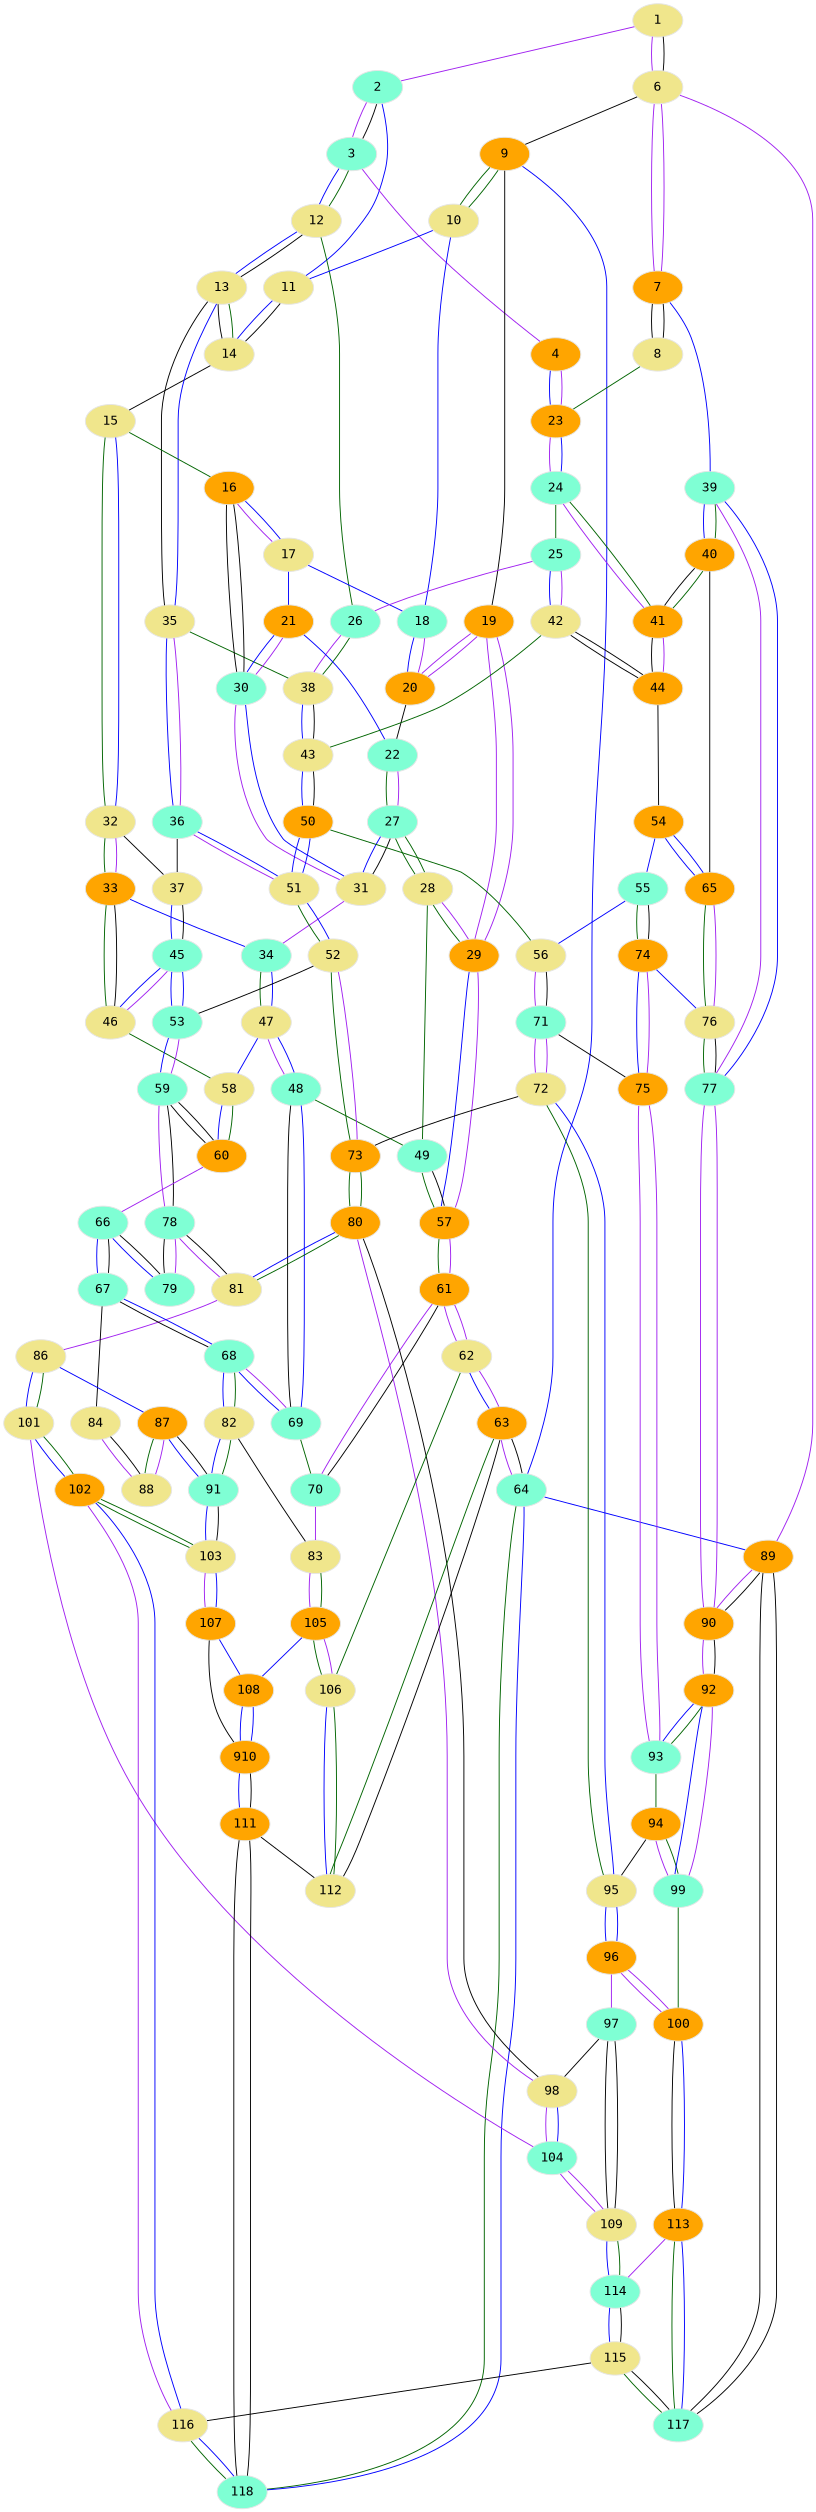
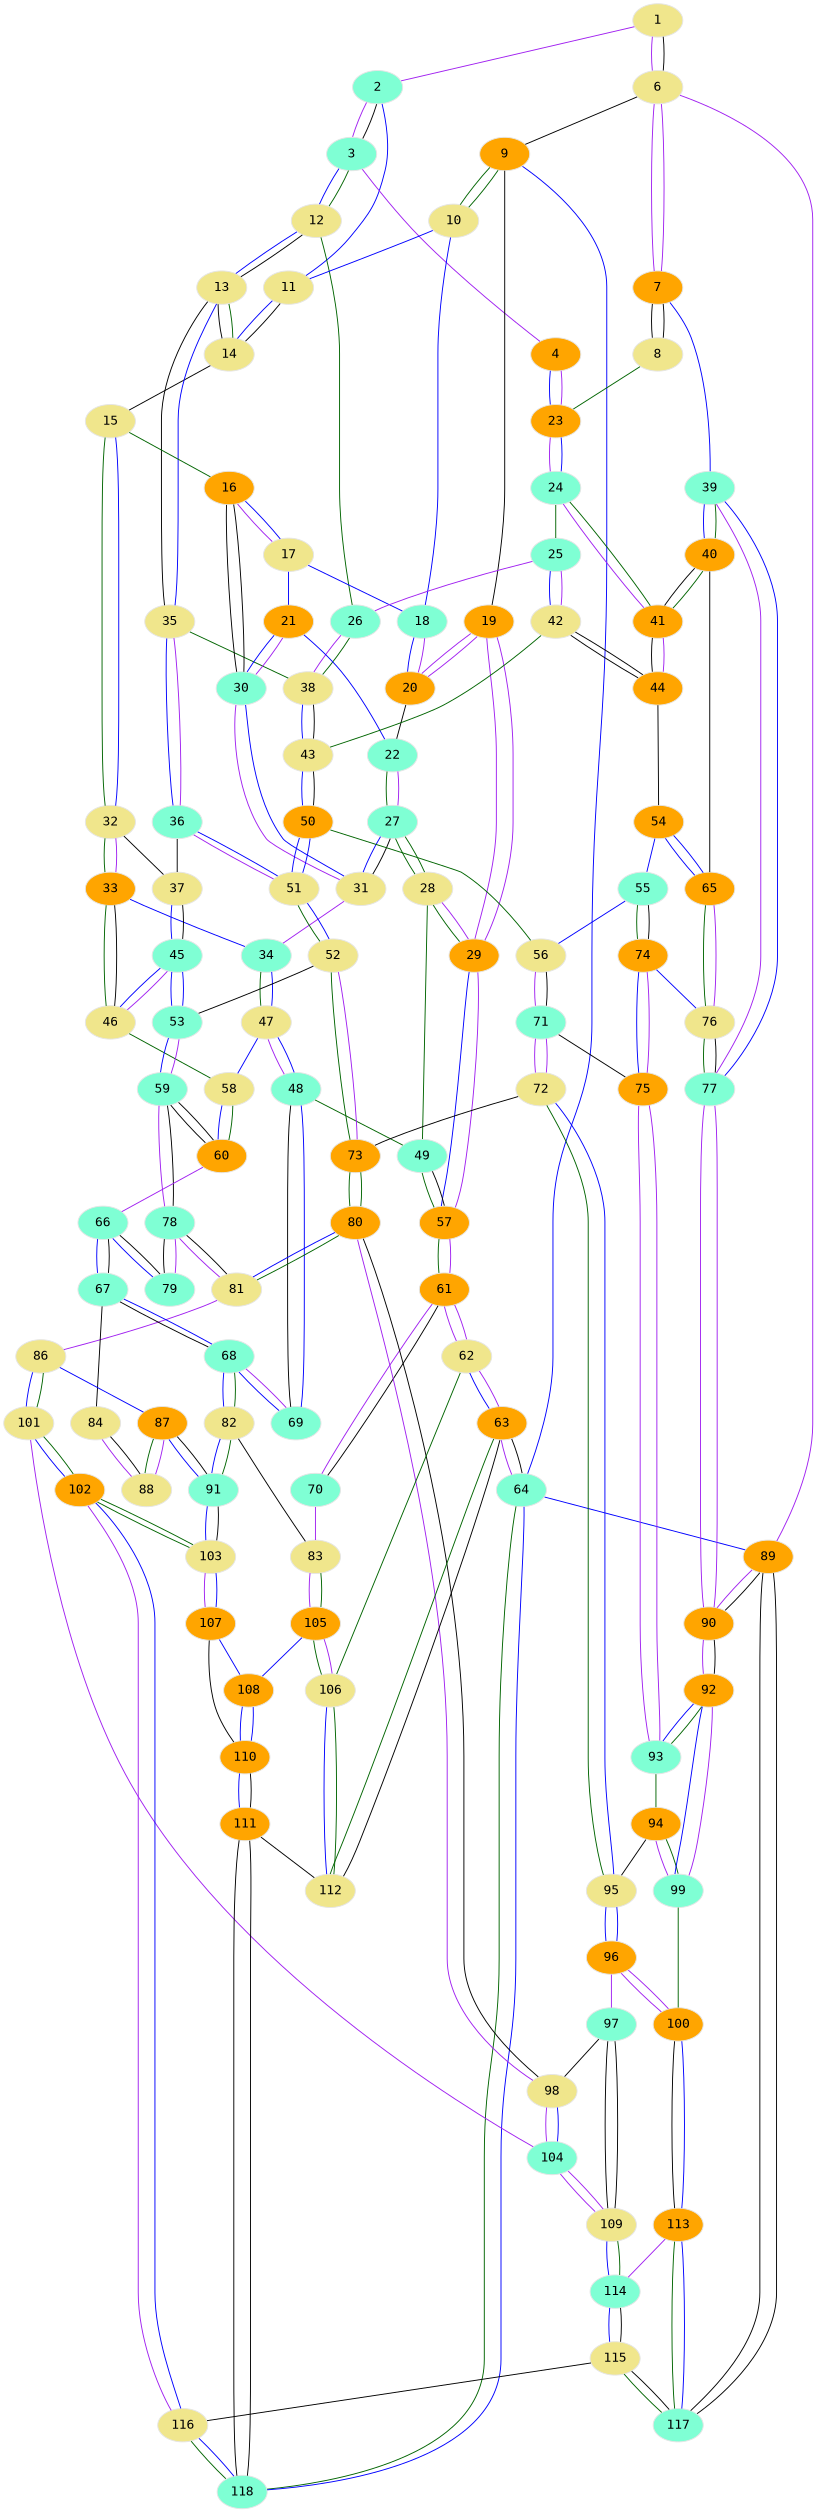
(306, 1457) -> none
(245, 1757) -> (245, 1757)
